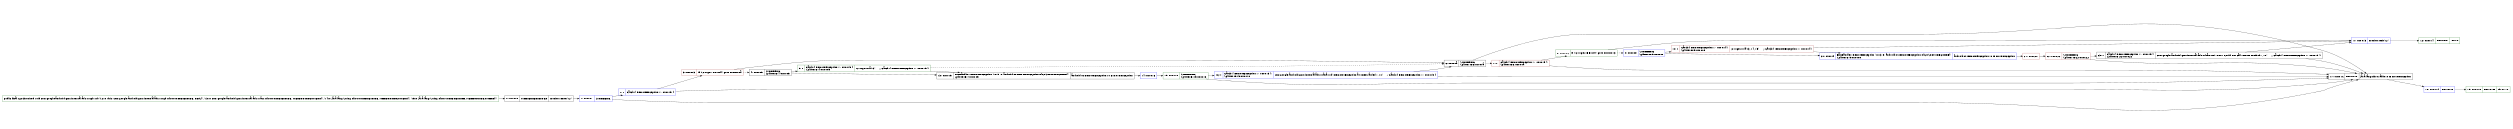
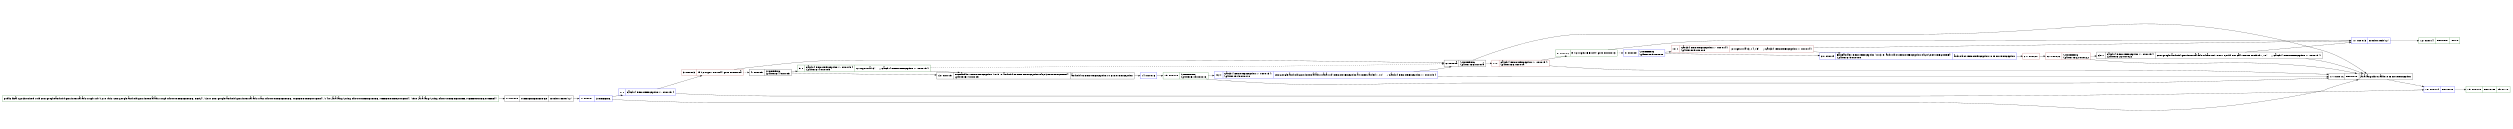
(1514, 90) -> (1549, 96)
